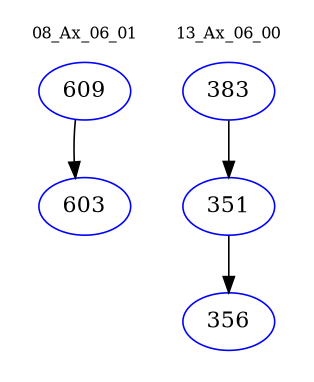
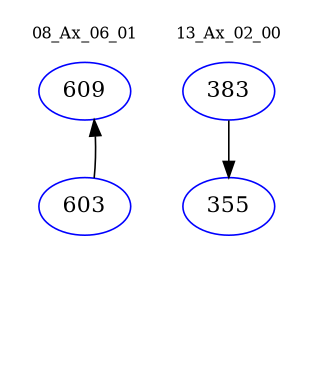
(229, 34) -> (229, 34)
(74, 141) -> (95, 157)
(229, 206) -> (229, 206)
(229, 322) -> none
